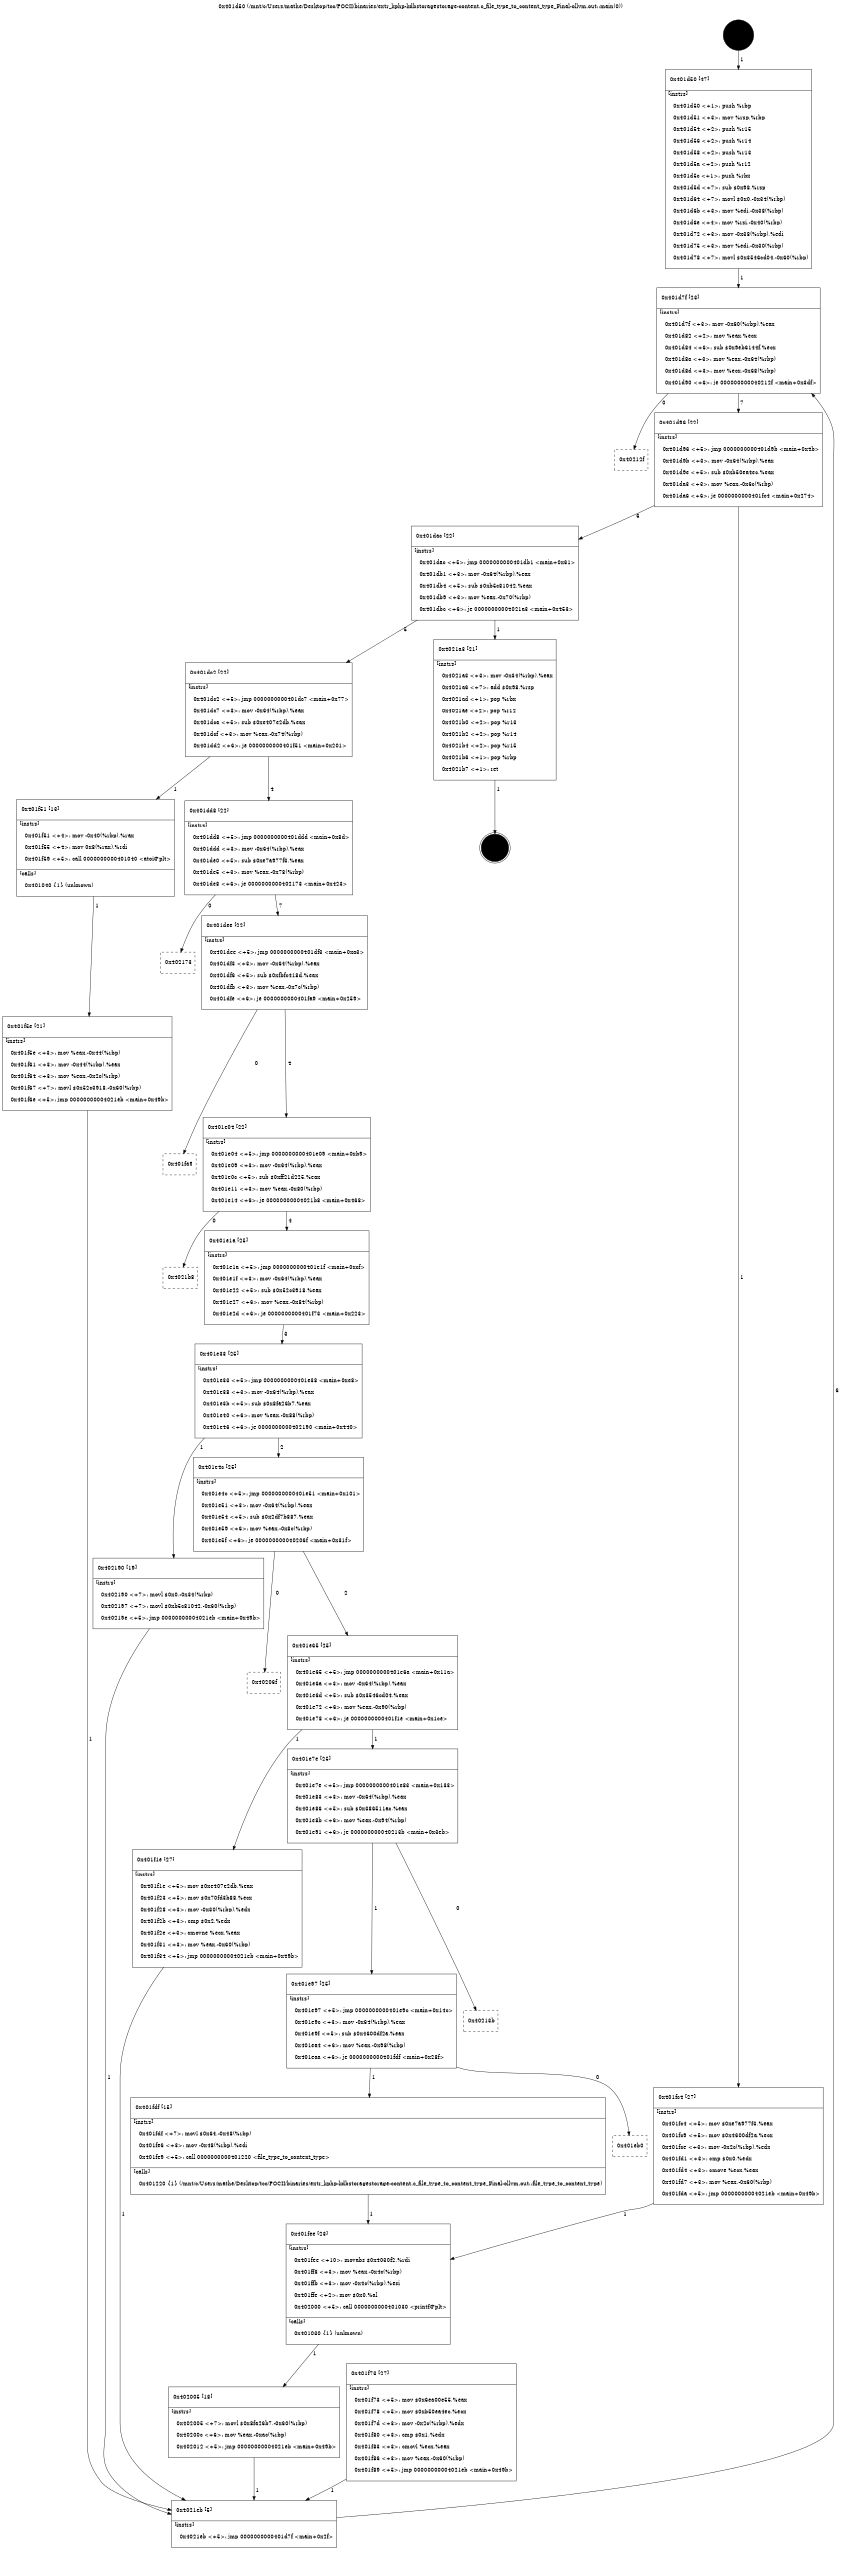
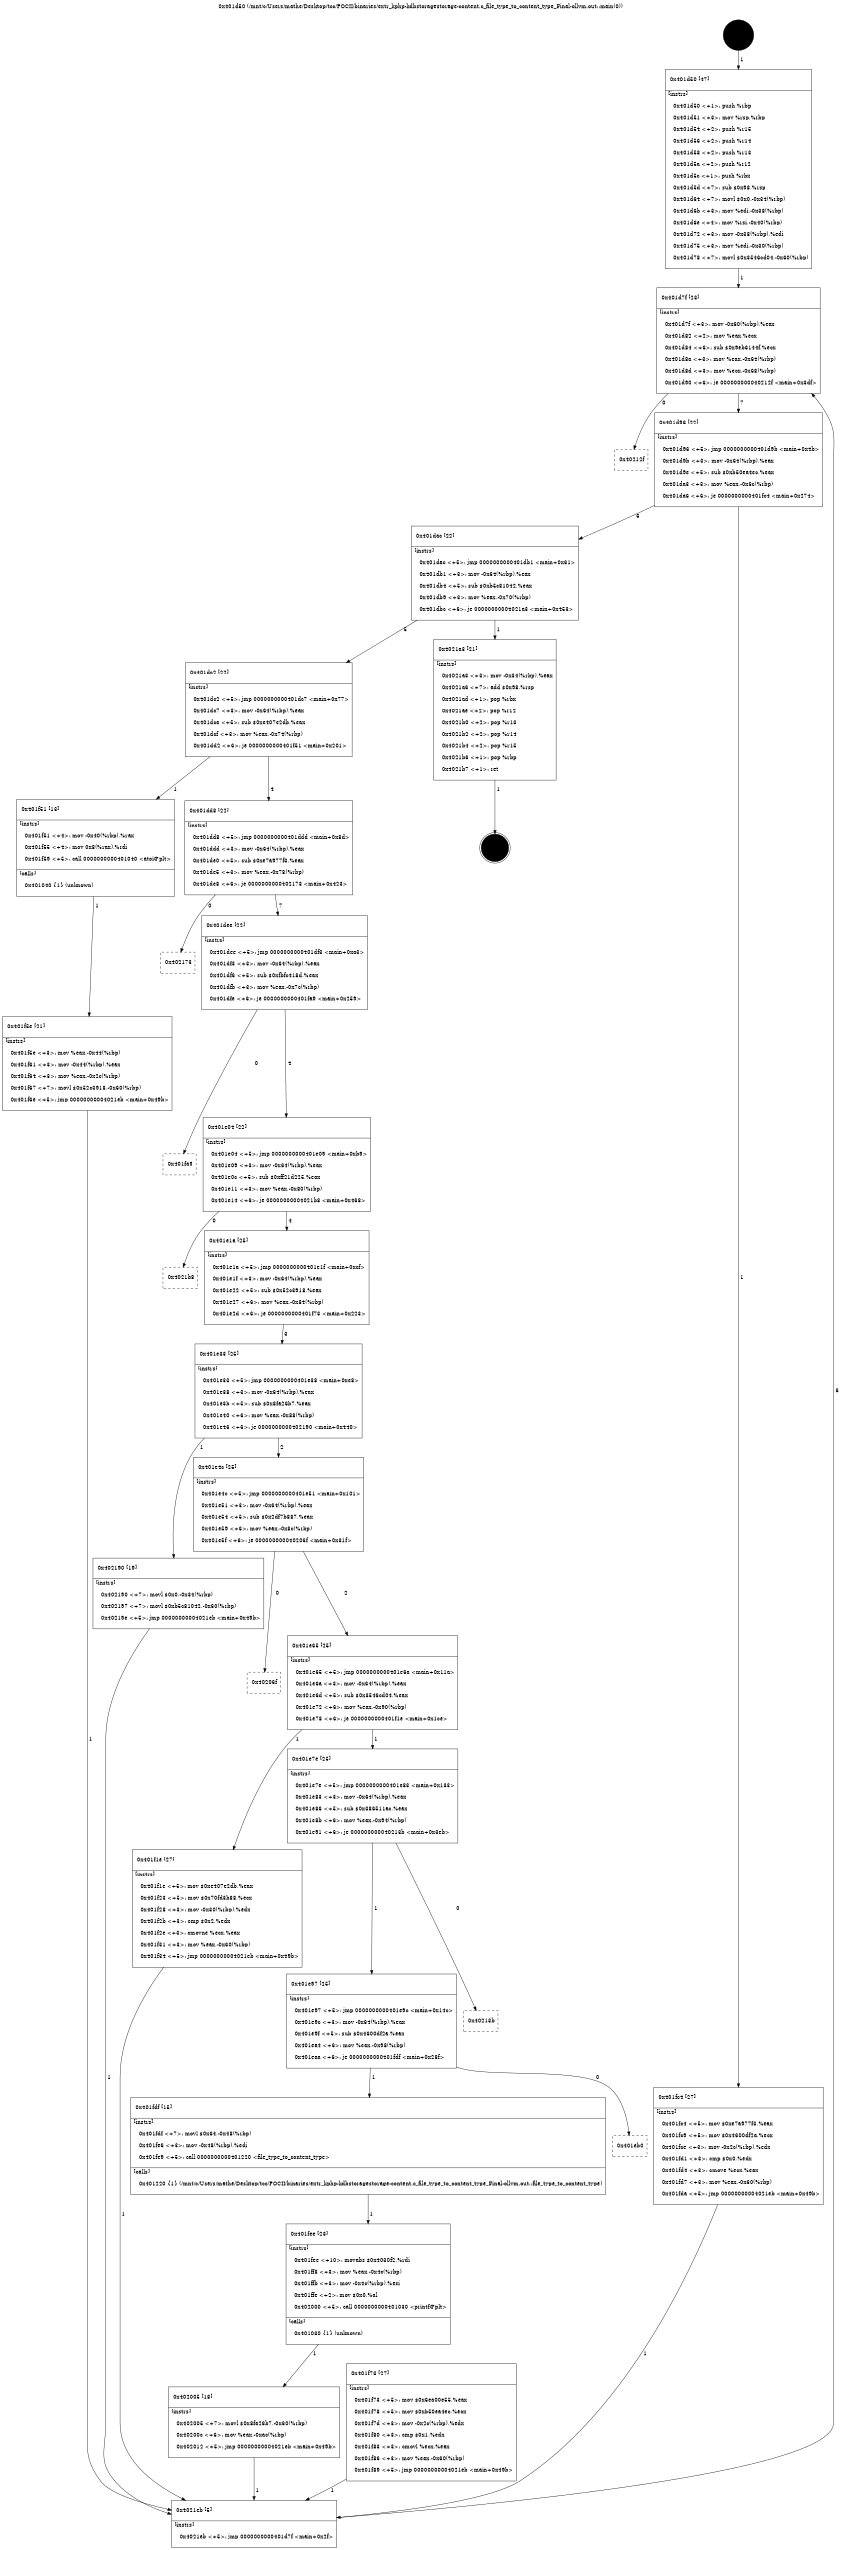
(554, 2230) -> (581, 2429)
